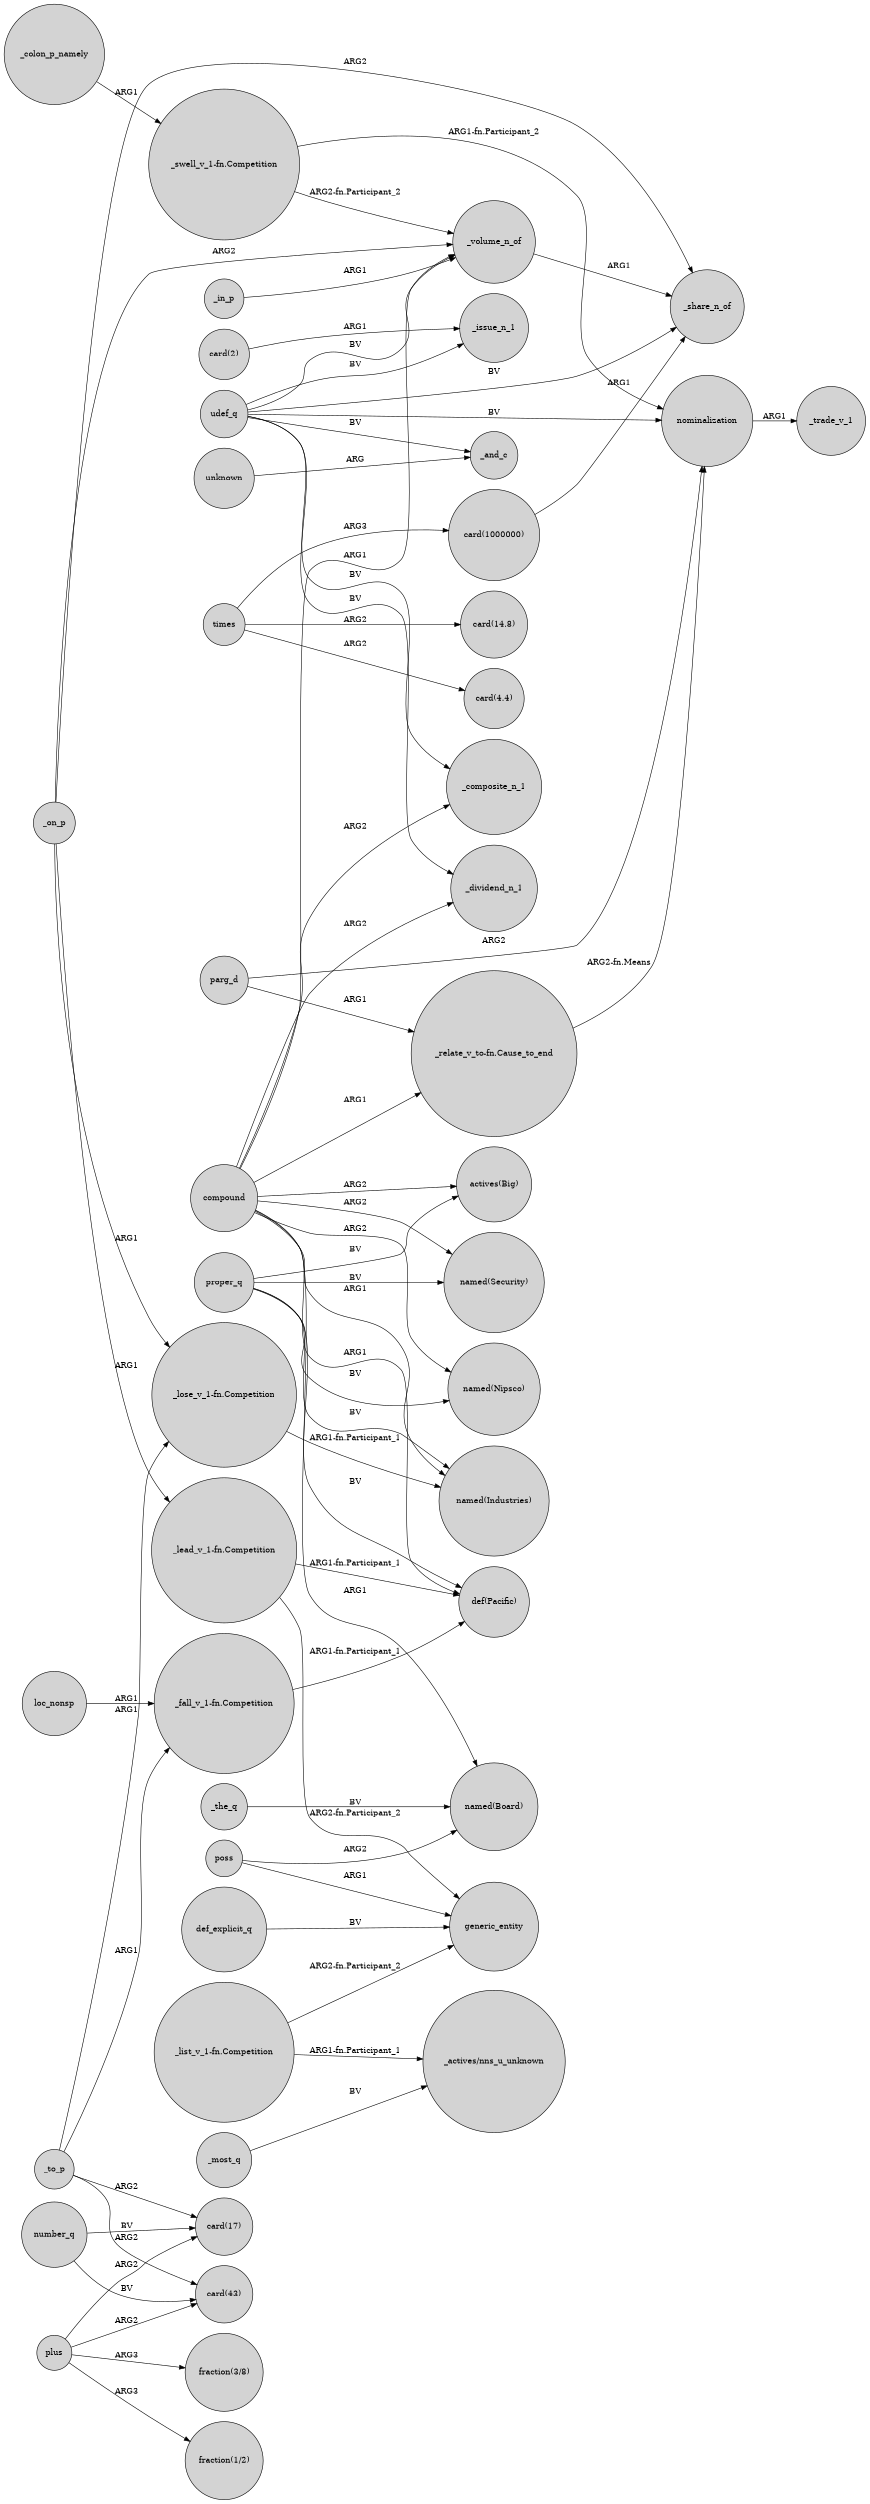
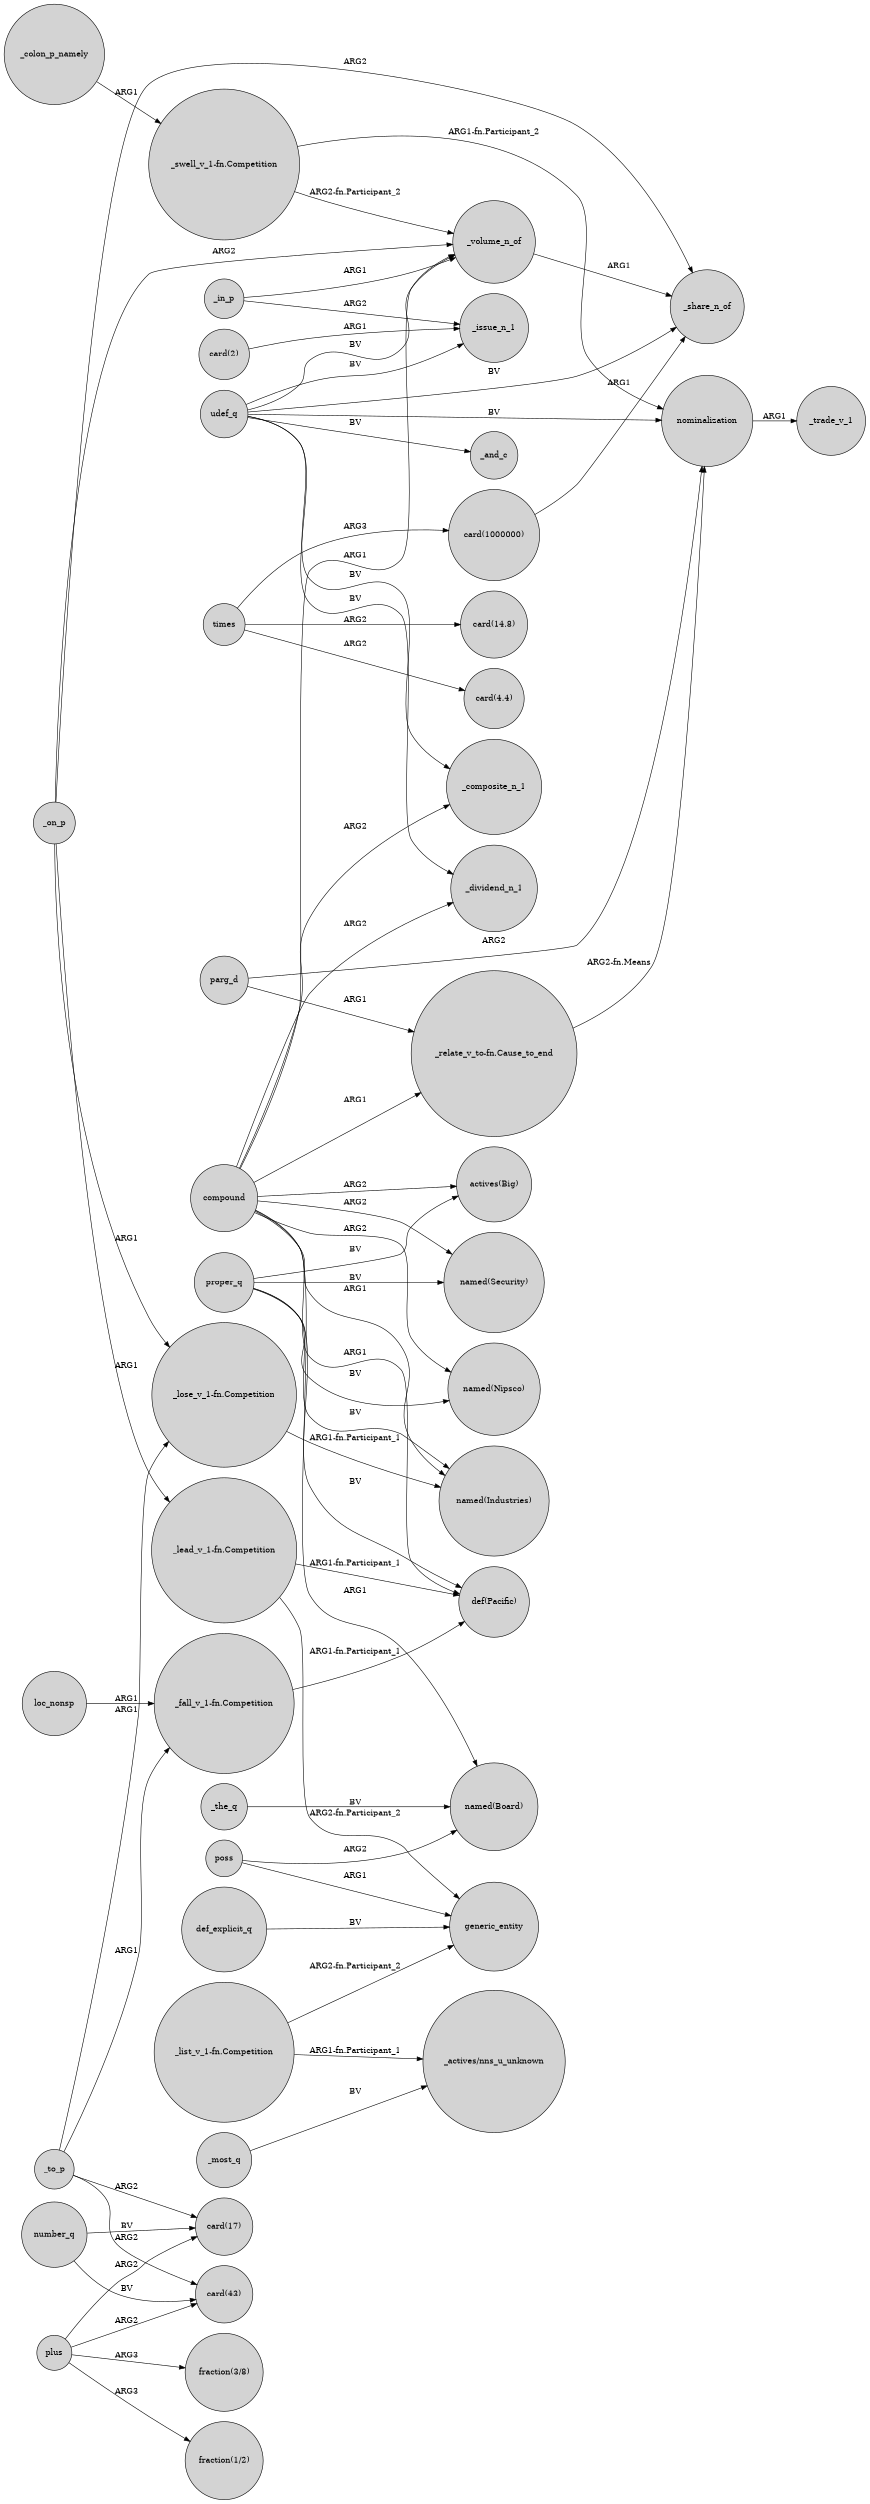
none -> (349, 312)
(224, 478) -> none
